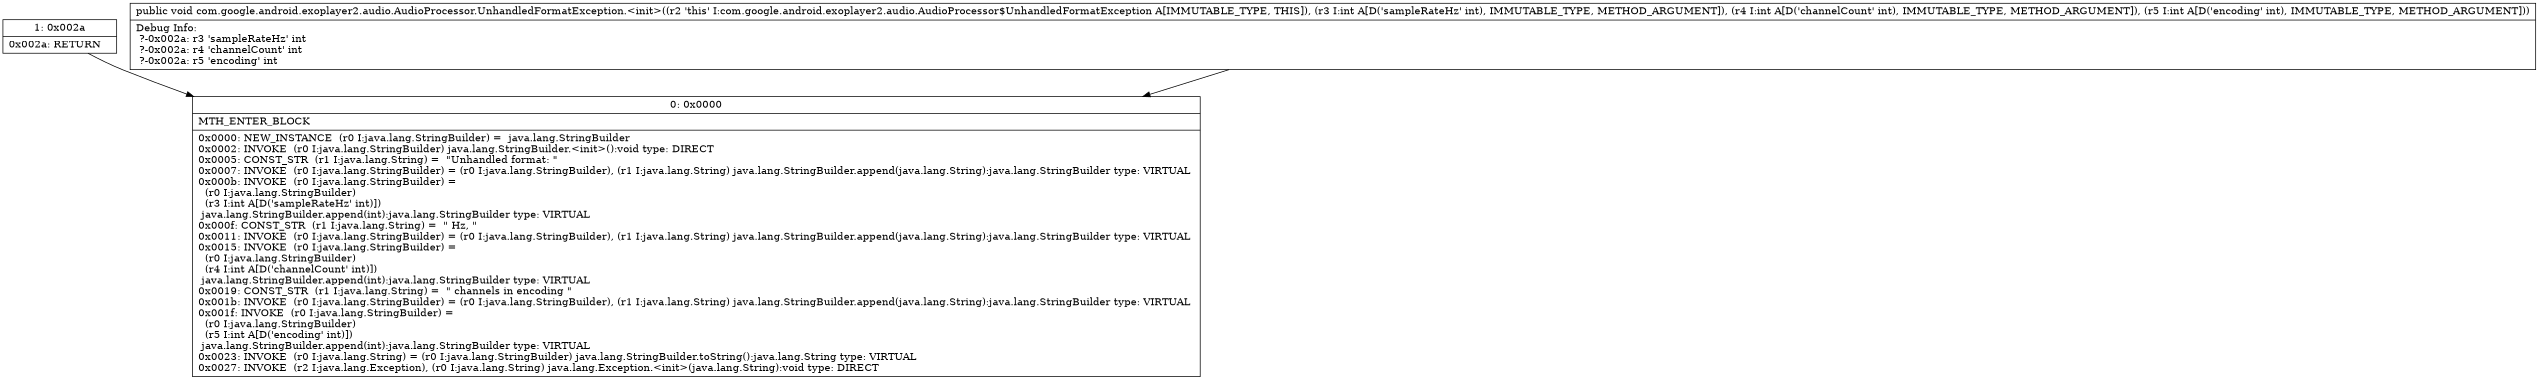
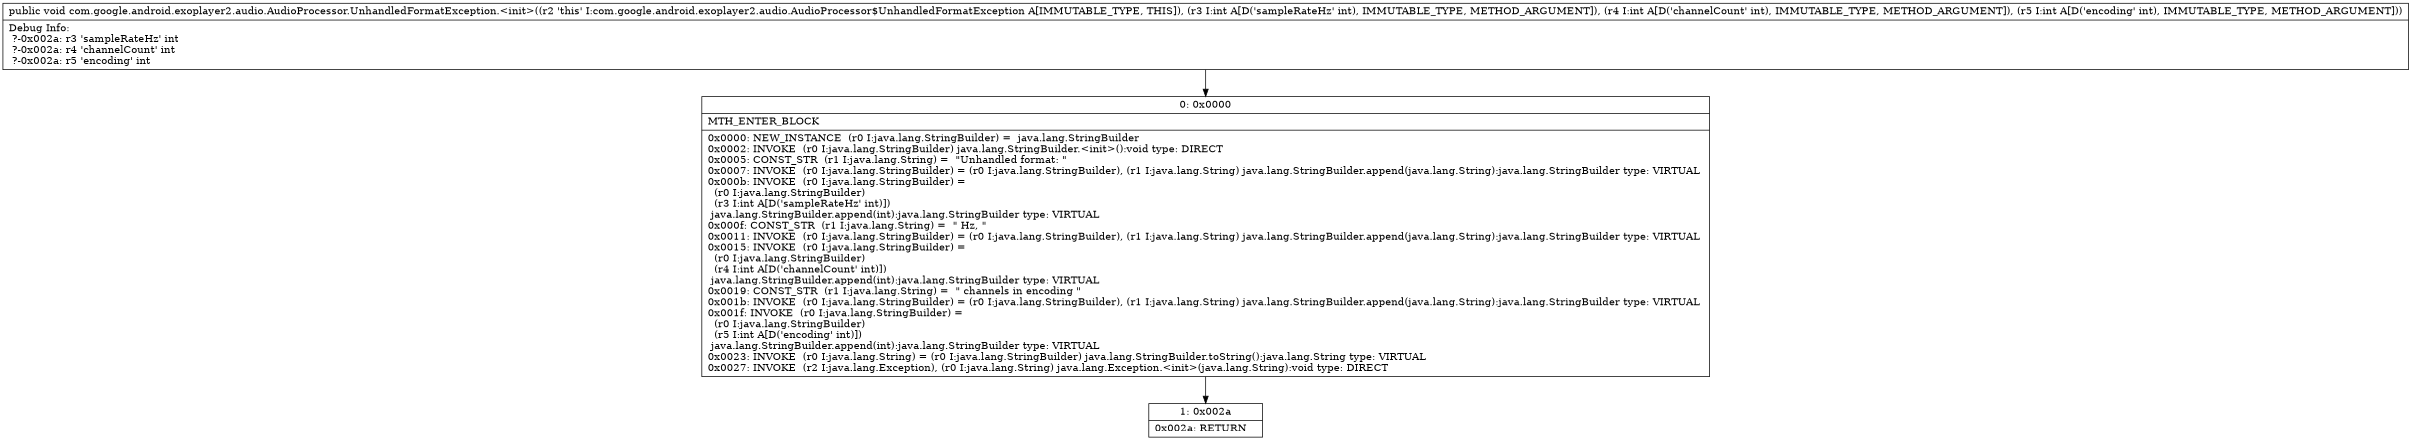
(137, 75) -> (1206, 386)
